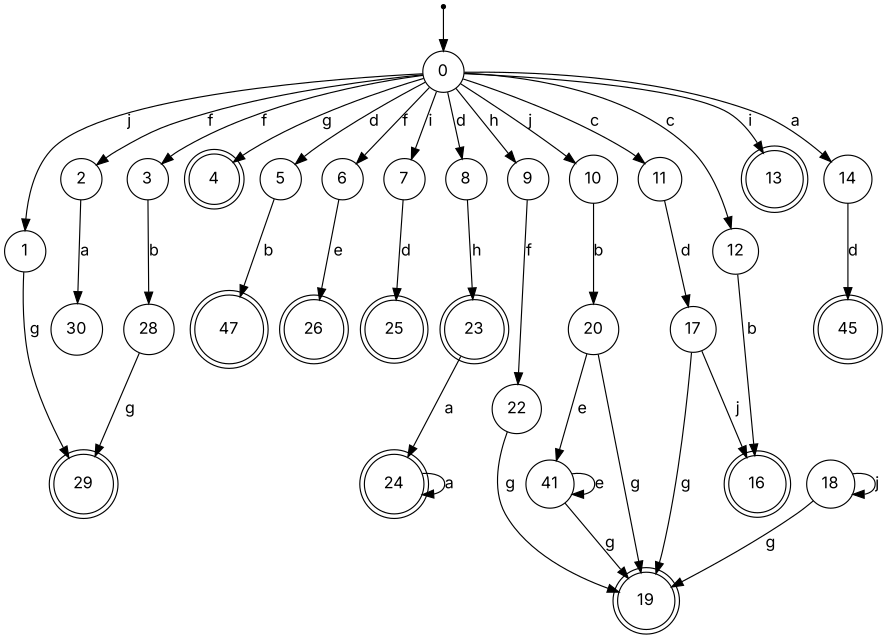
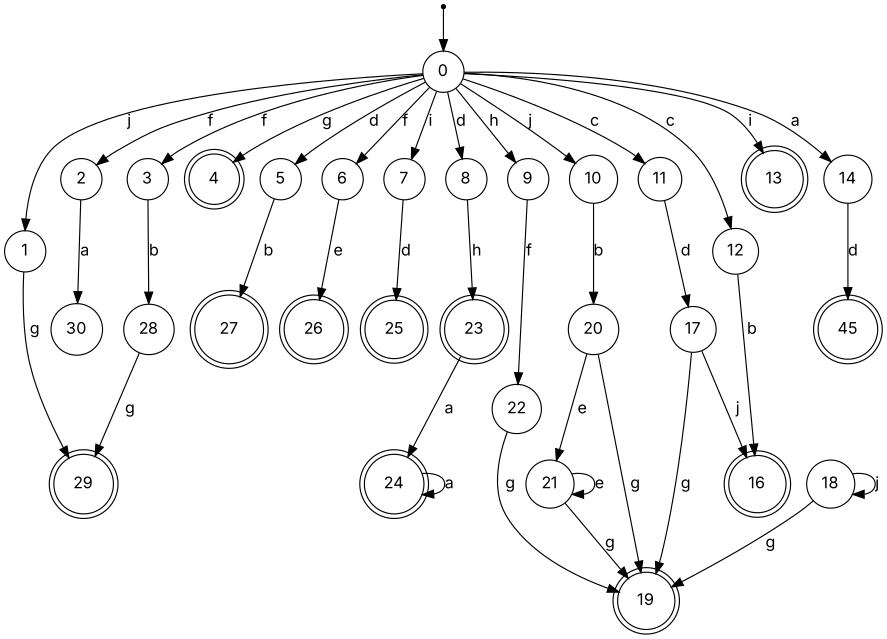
(229, 329) -> (229, 329)
(550, 484) -> (550, 484)
